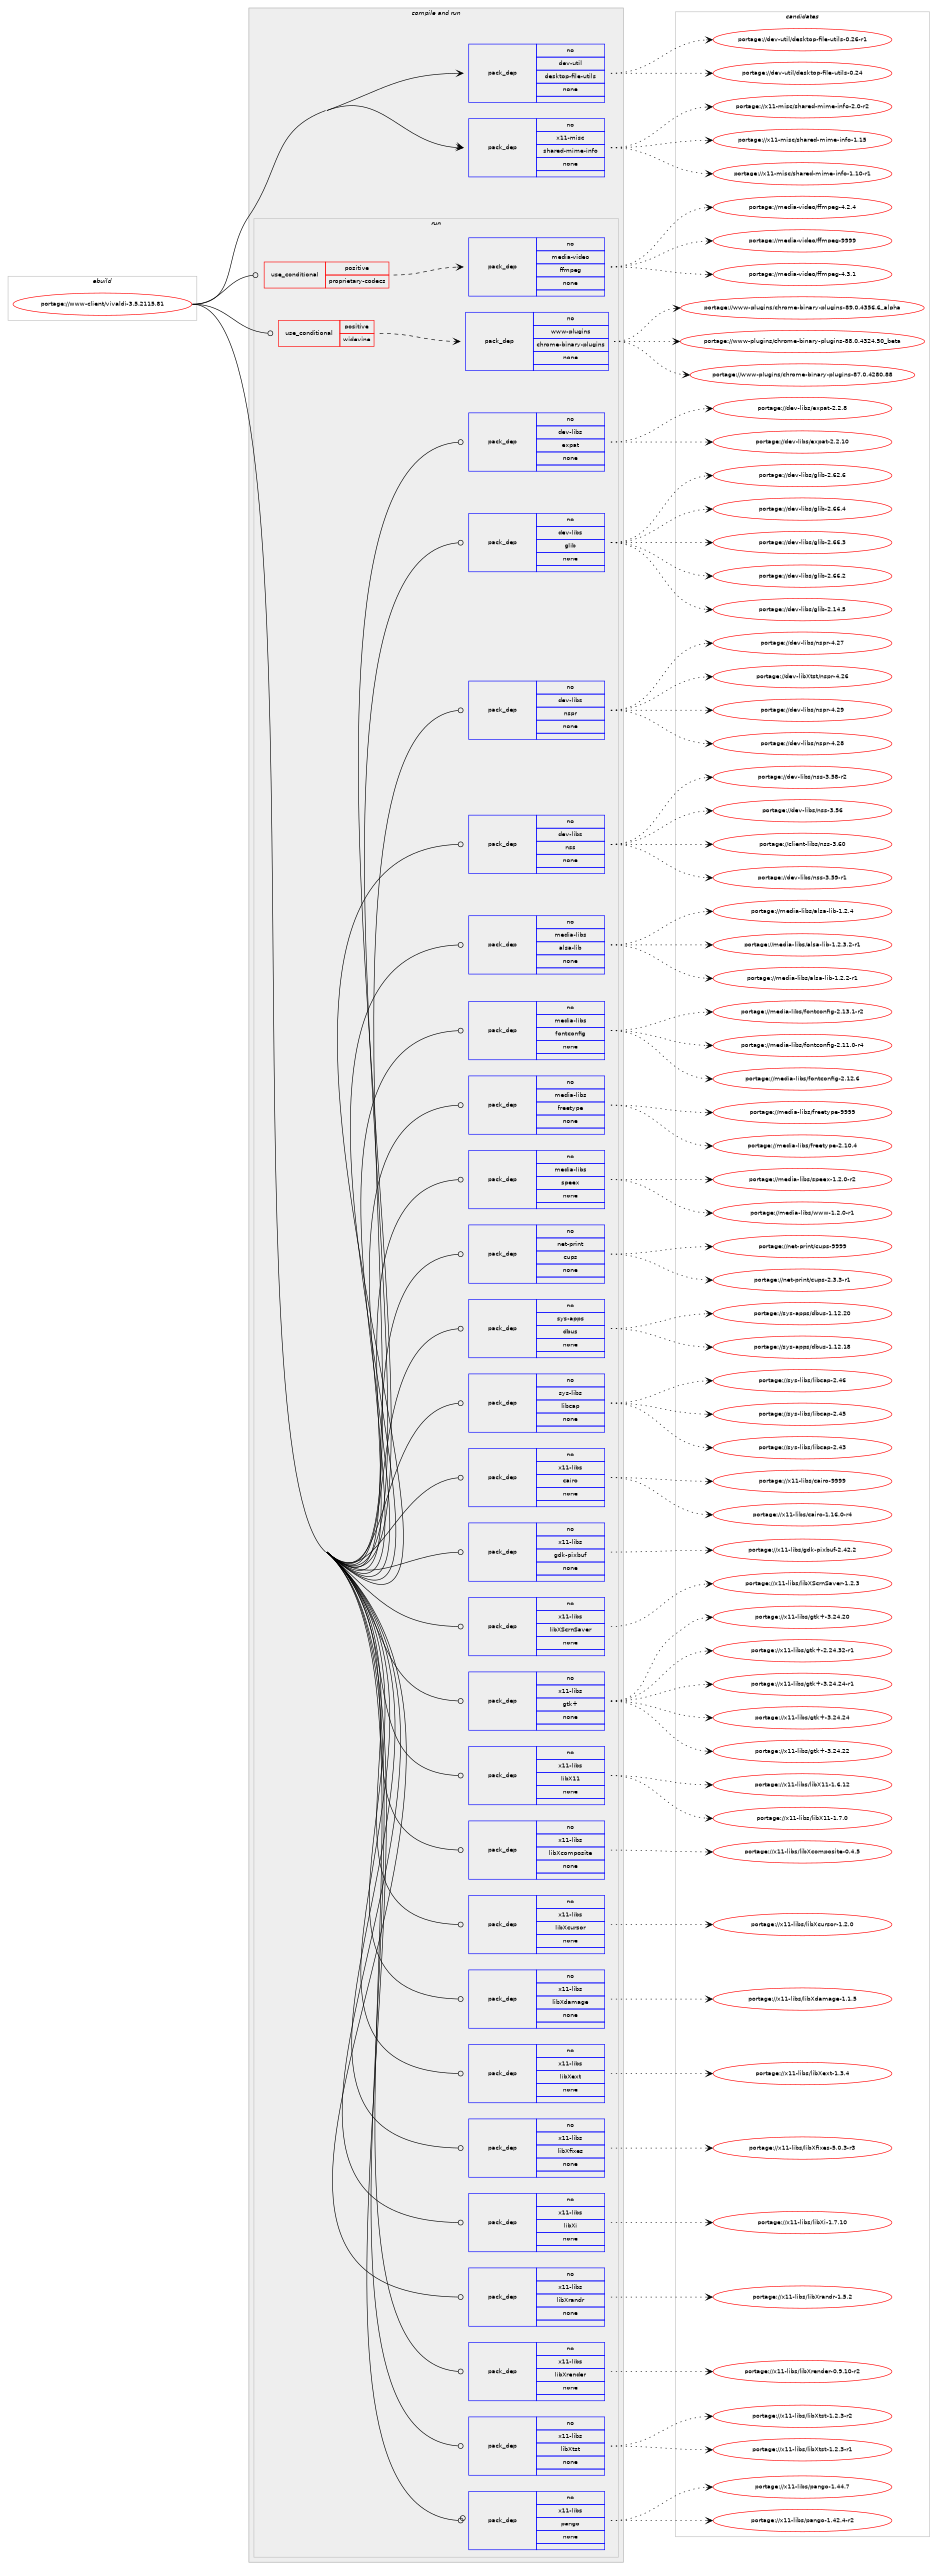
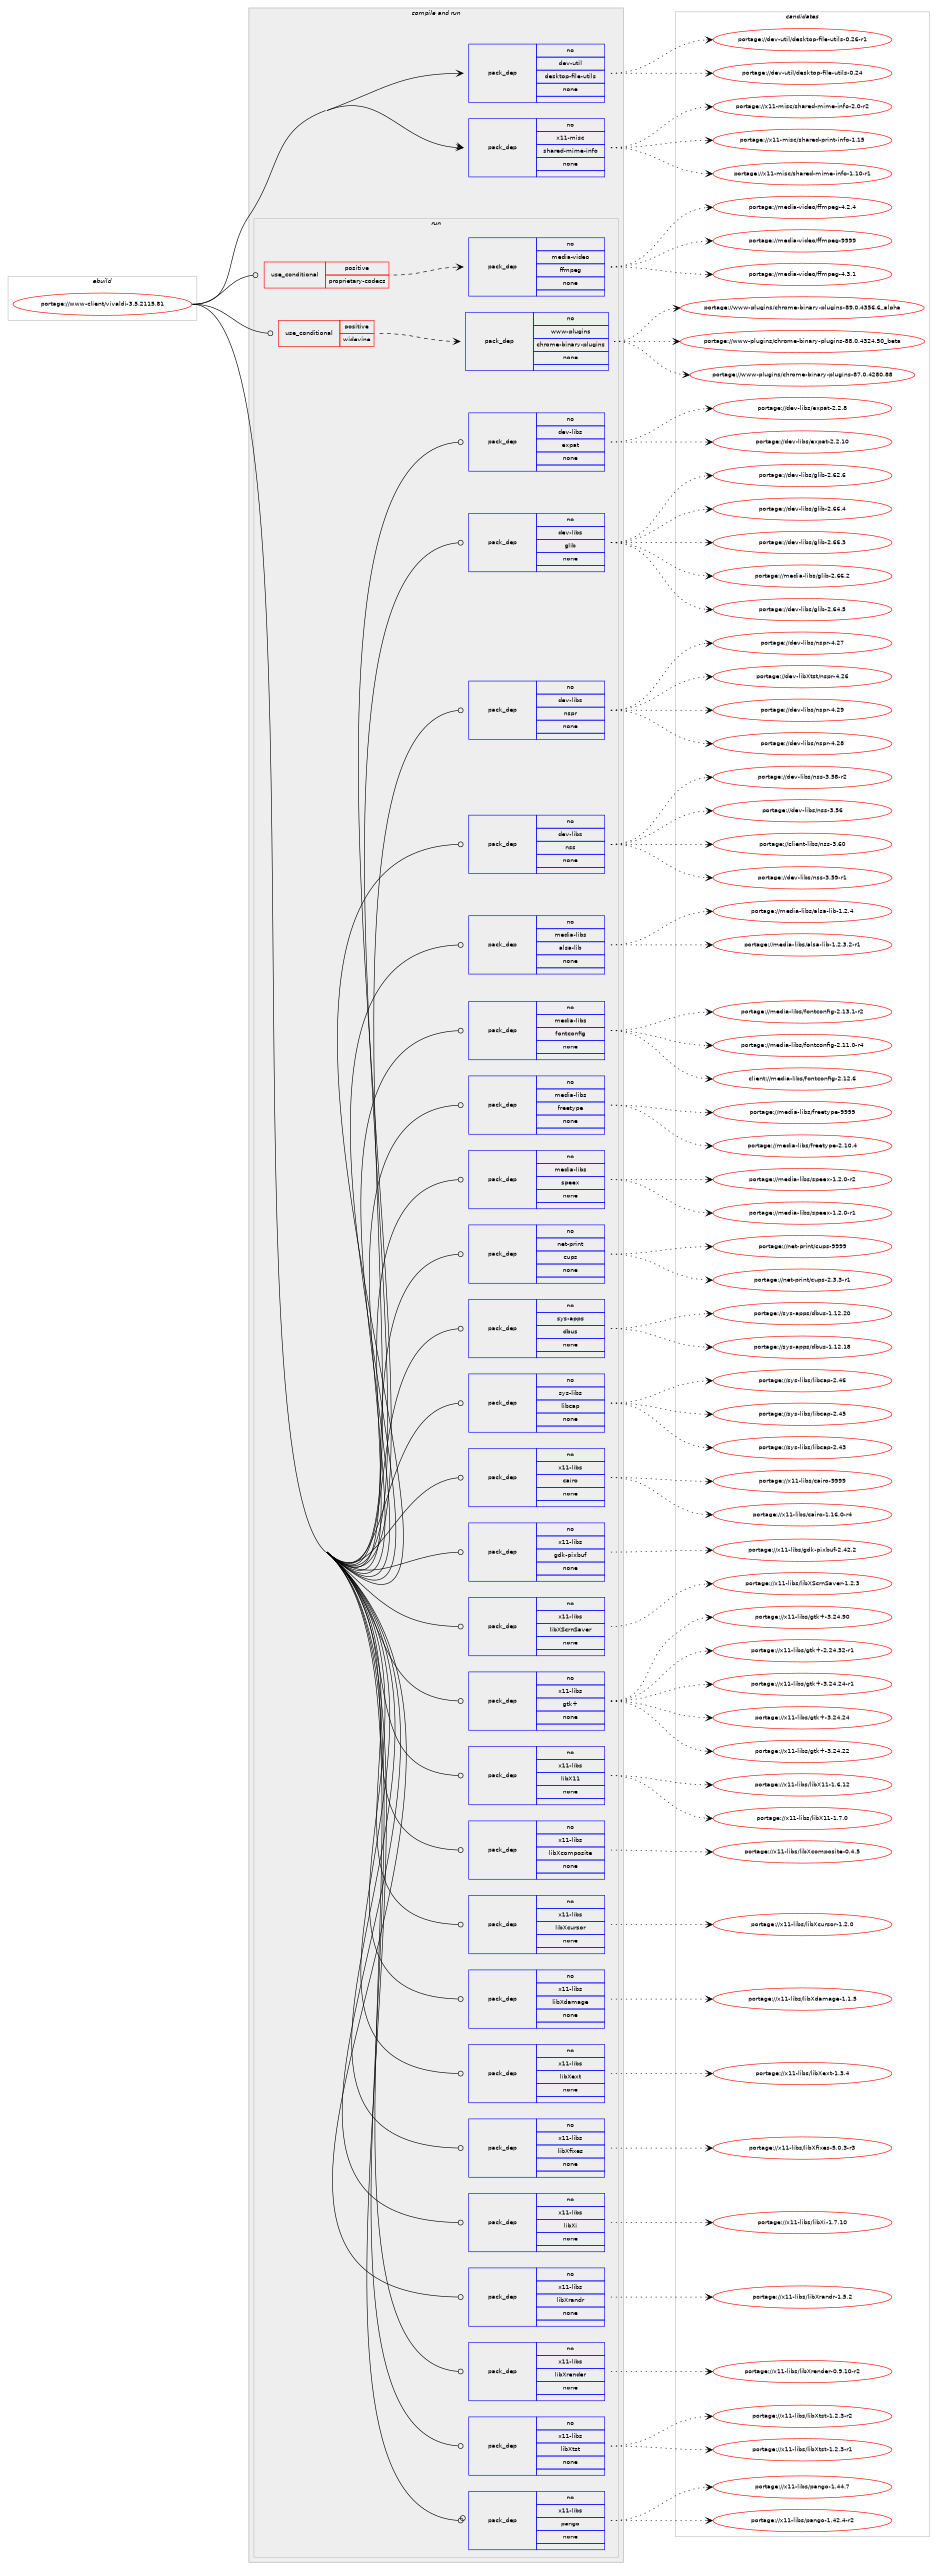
(802, 140) -> (802, 140)
(802, 576) -> (802, 576)
(802, 610) -> (802, 610)
(802, 978) -> none
(802, 1079) -> (802, 1079)
(802, 1213) -> (802, 1213)
(802, 1617) -> (802, 1617)
